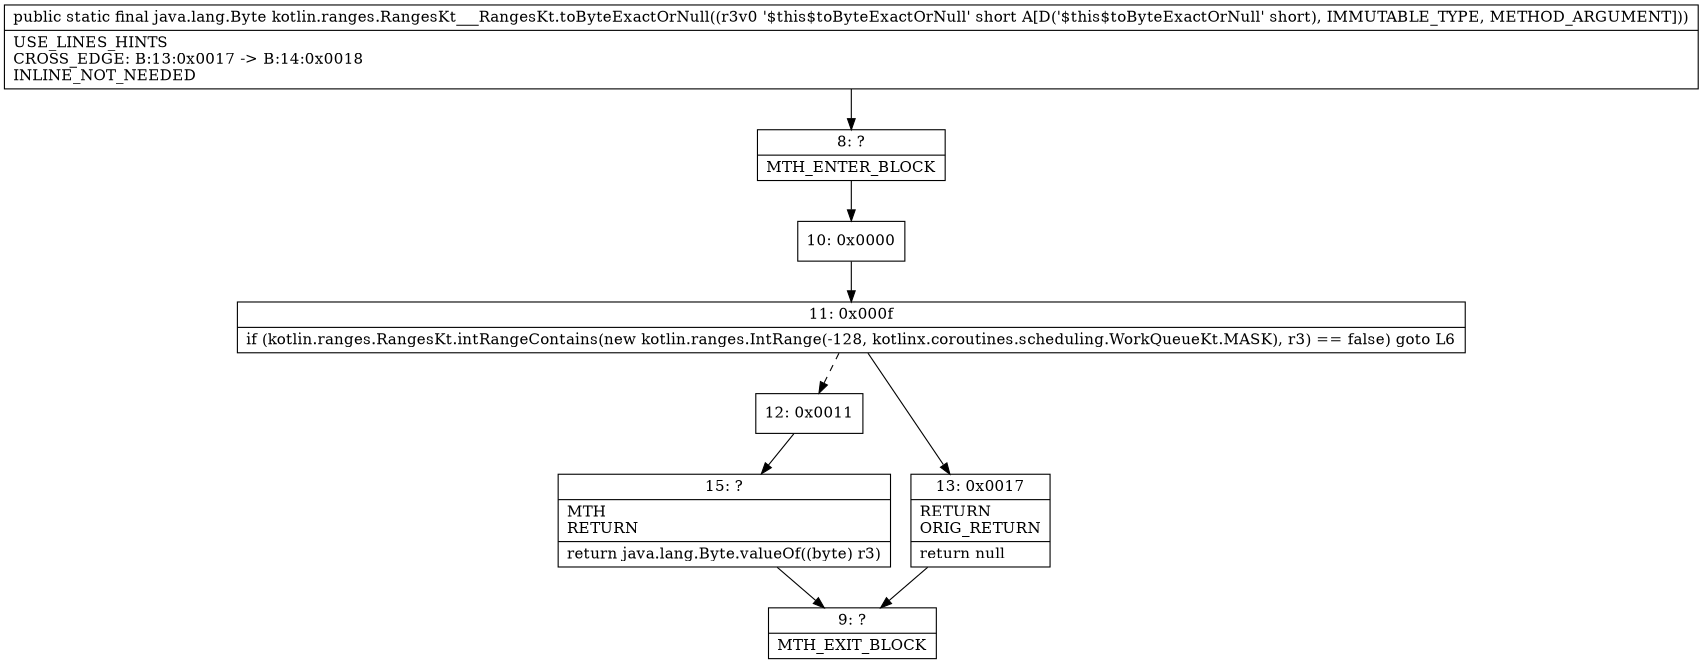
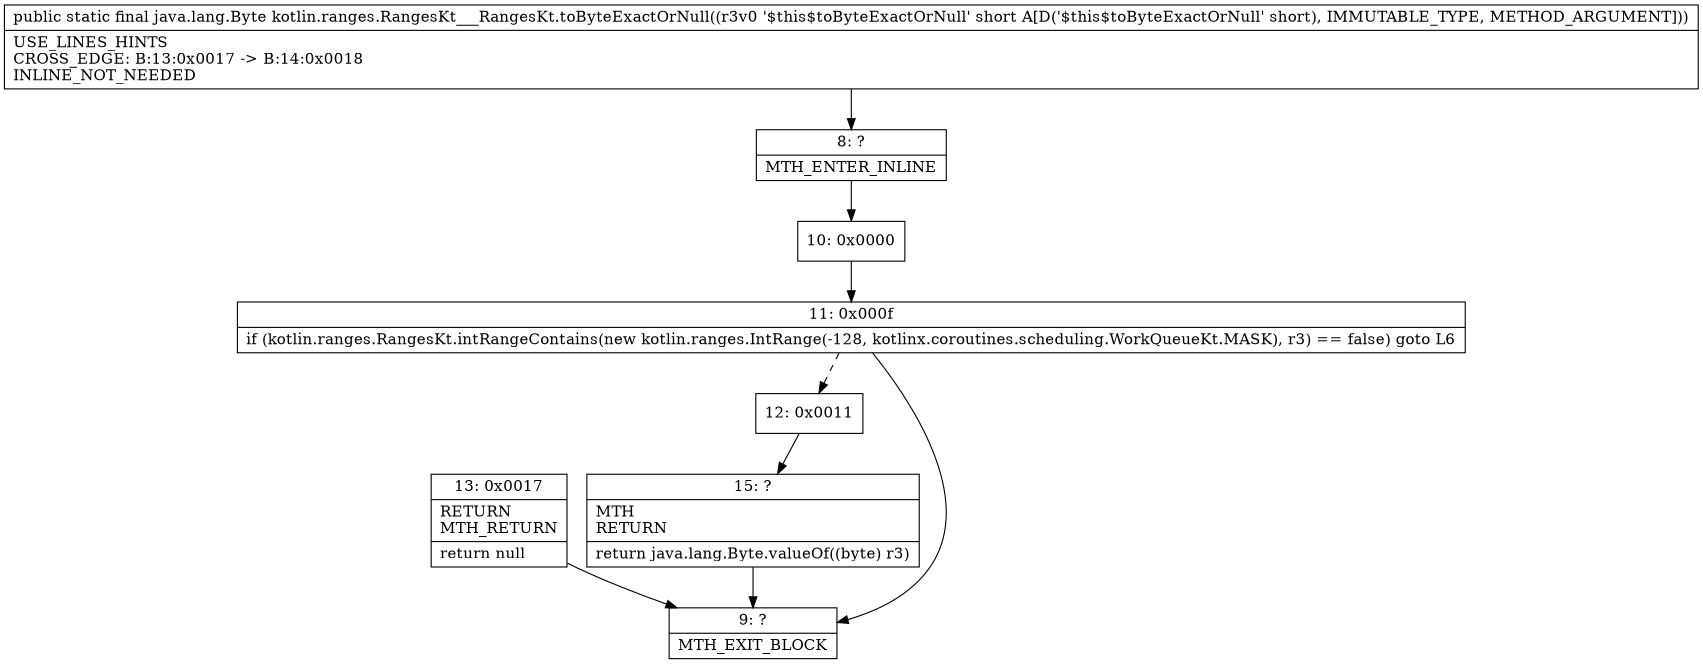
(851, 167) -> (851, 167)
(906, 409) -> (945, 502)
(981, 528) -> (499, 528)
